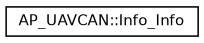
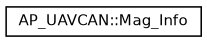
(102, 22) -> (104, 22)
